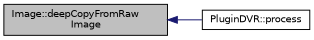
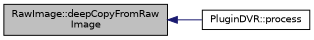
(86, 20) -> (86, 20)
